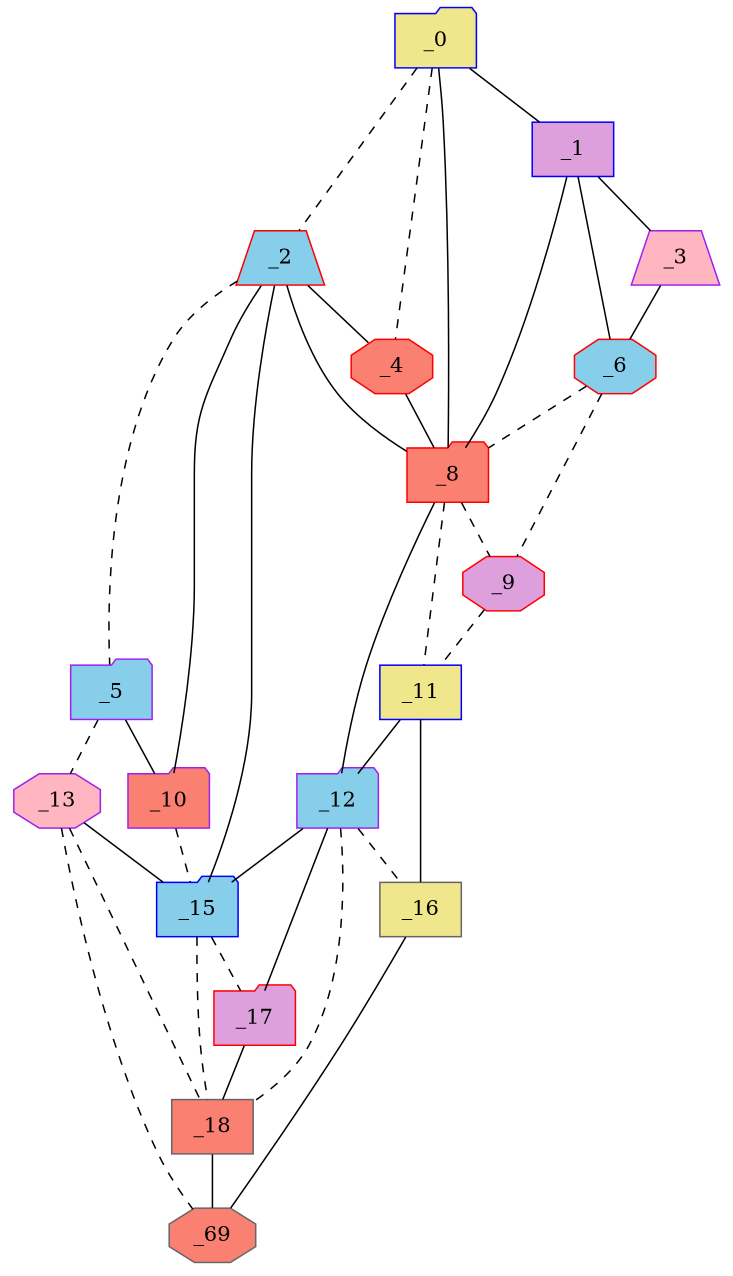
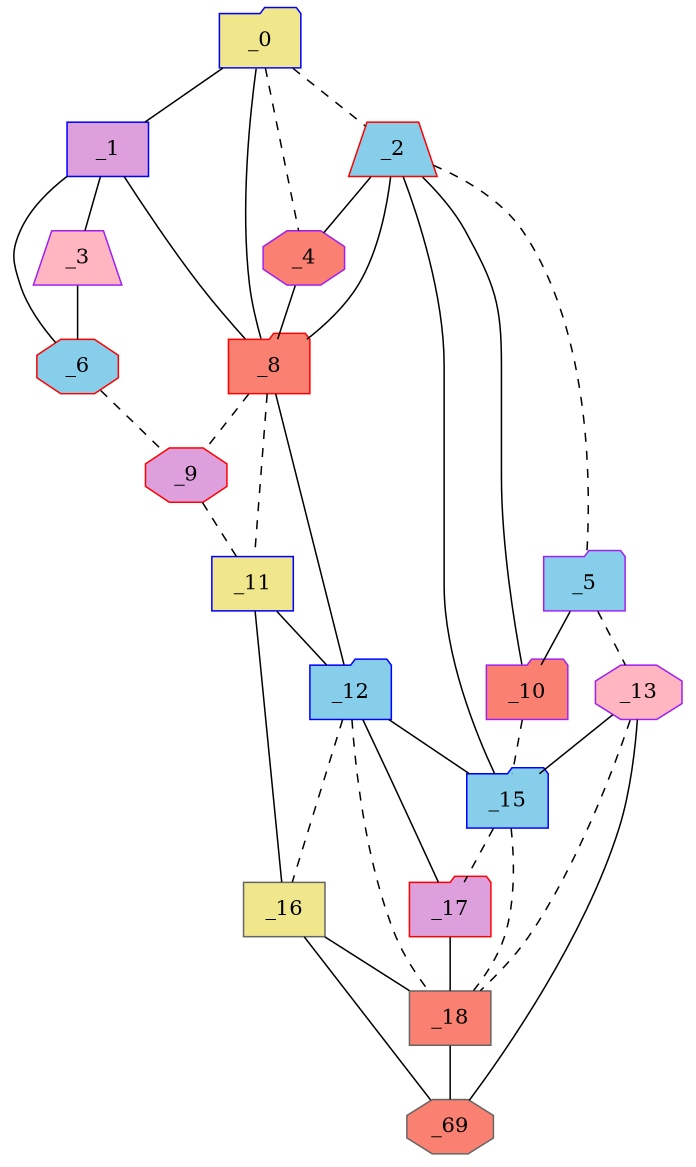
(392, 367) -> (304, 258)
(538, 417) -> none
(338, 801) -> (351, 692)
none -> (367, 964)
(109, 1025) -> (581, 921)
